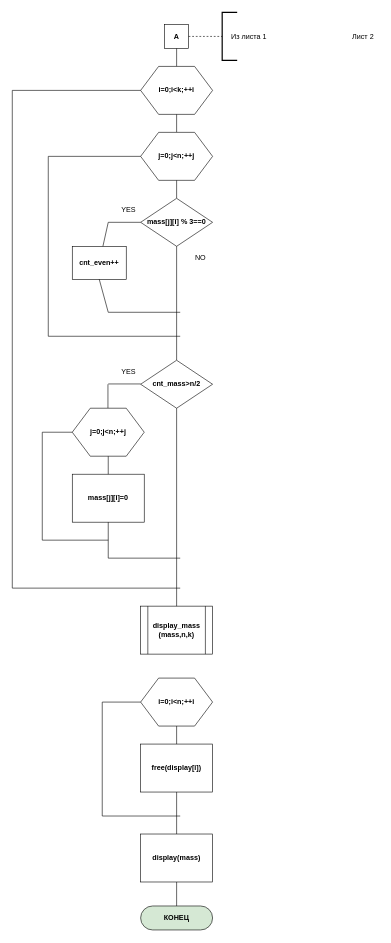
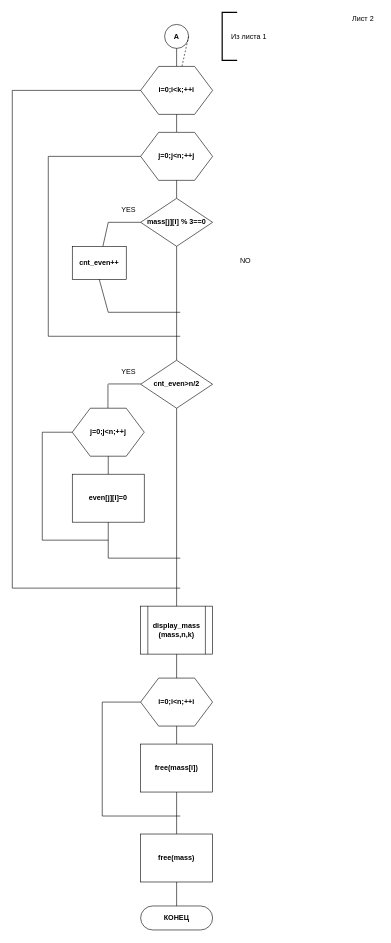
(177, 36) -> (177, 36)
(204, 36) -> (185, 51)
(363, 36) -> (363, 18)
(201, 258) -> (246, 261)
(177, 384) -> (177, 384)
(108, 498) -> (108, 498)
none -> (177, 666)
(177, 768) -> (177, 768)
(177, 858) -> (177, 858)
(177, 918) -> (177, 918)
